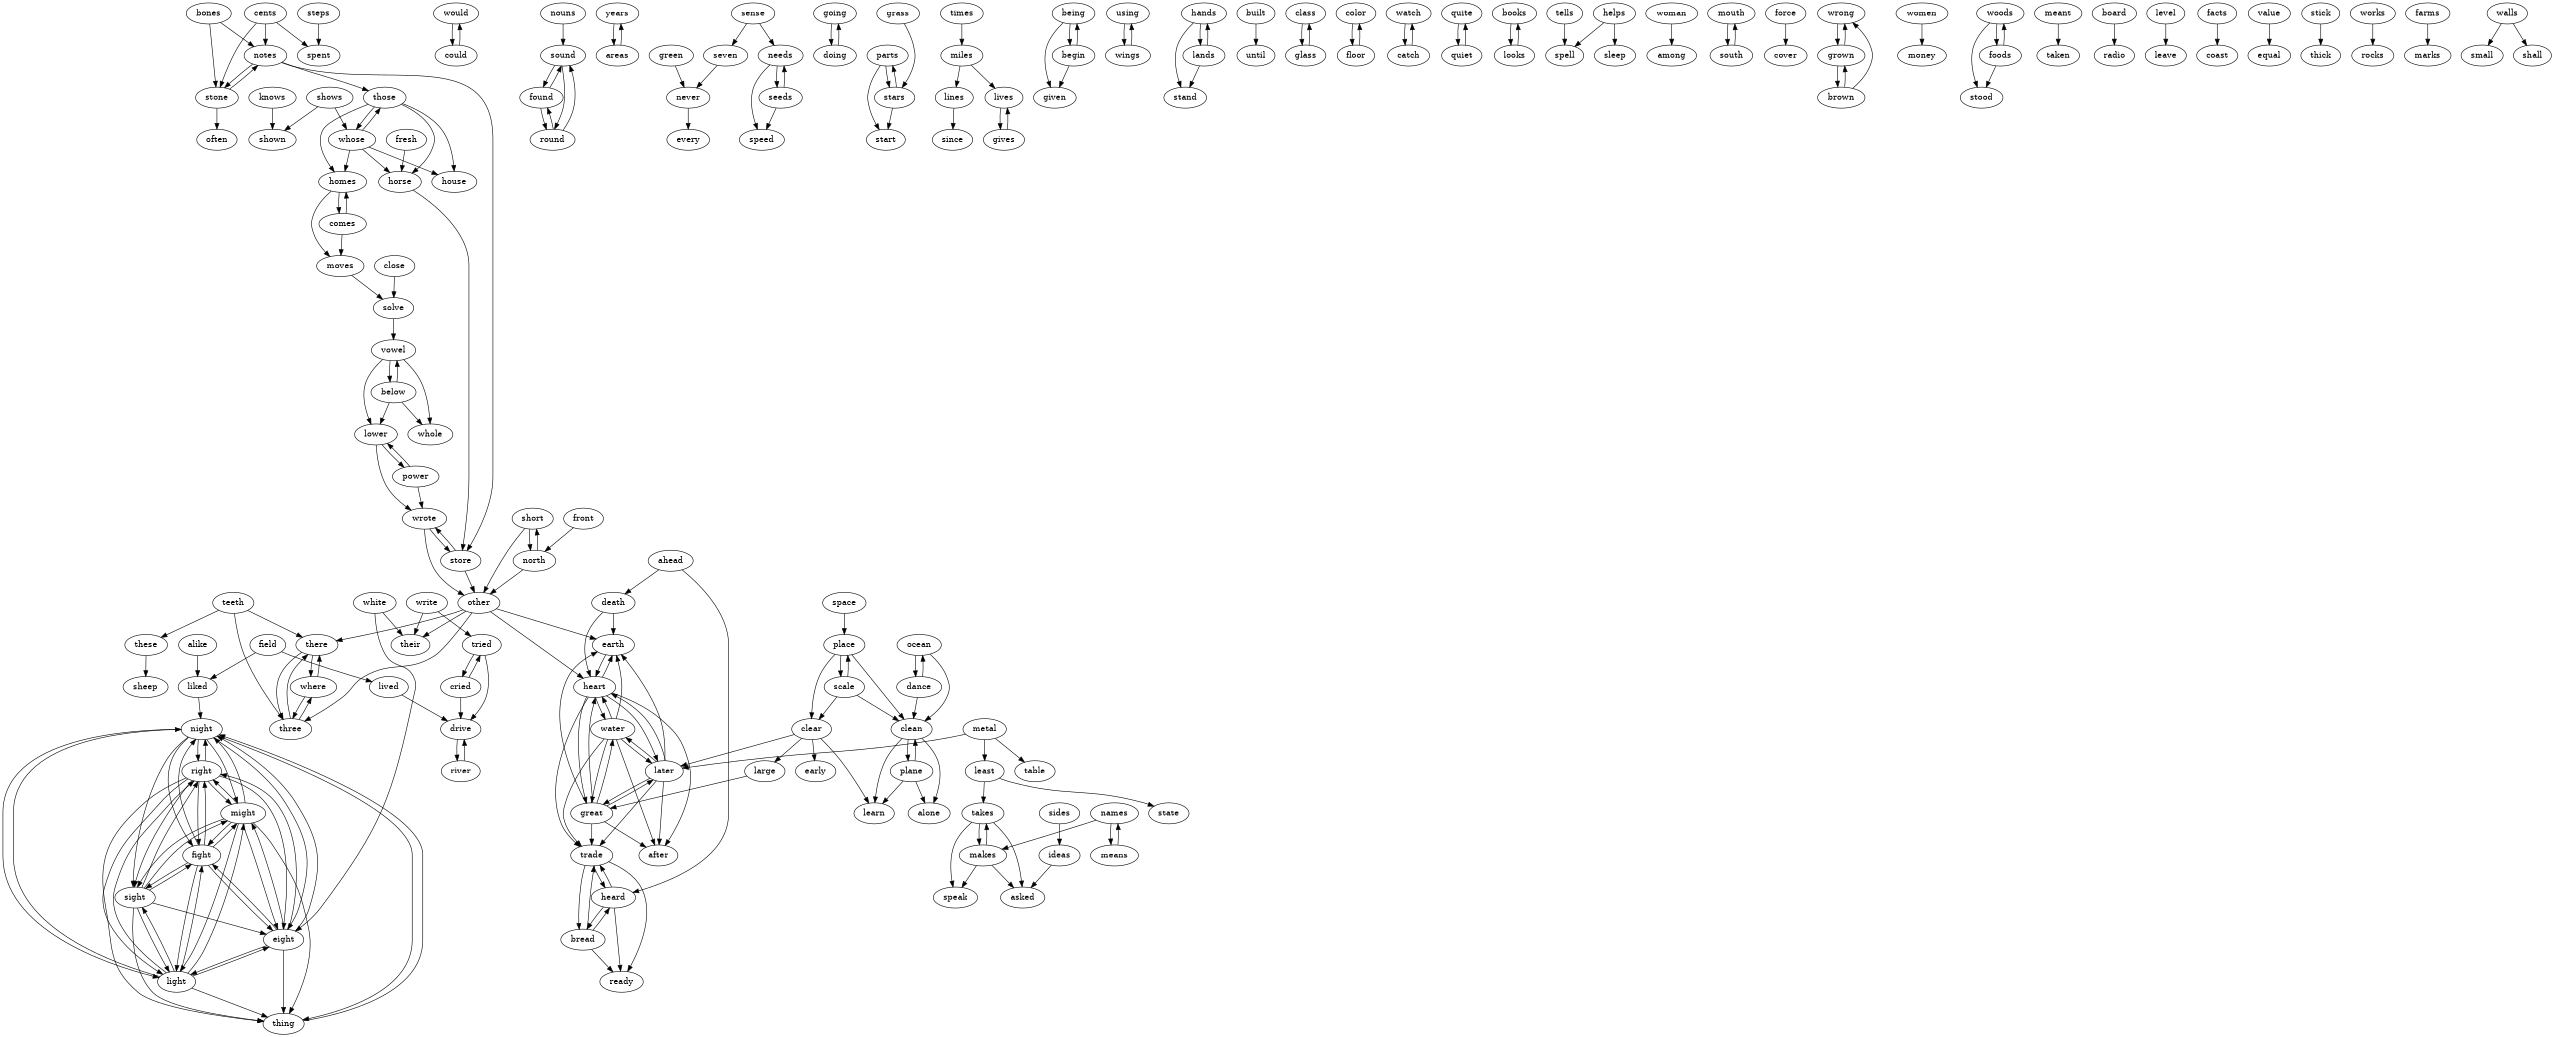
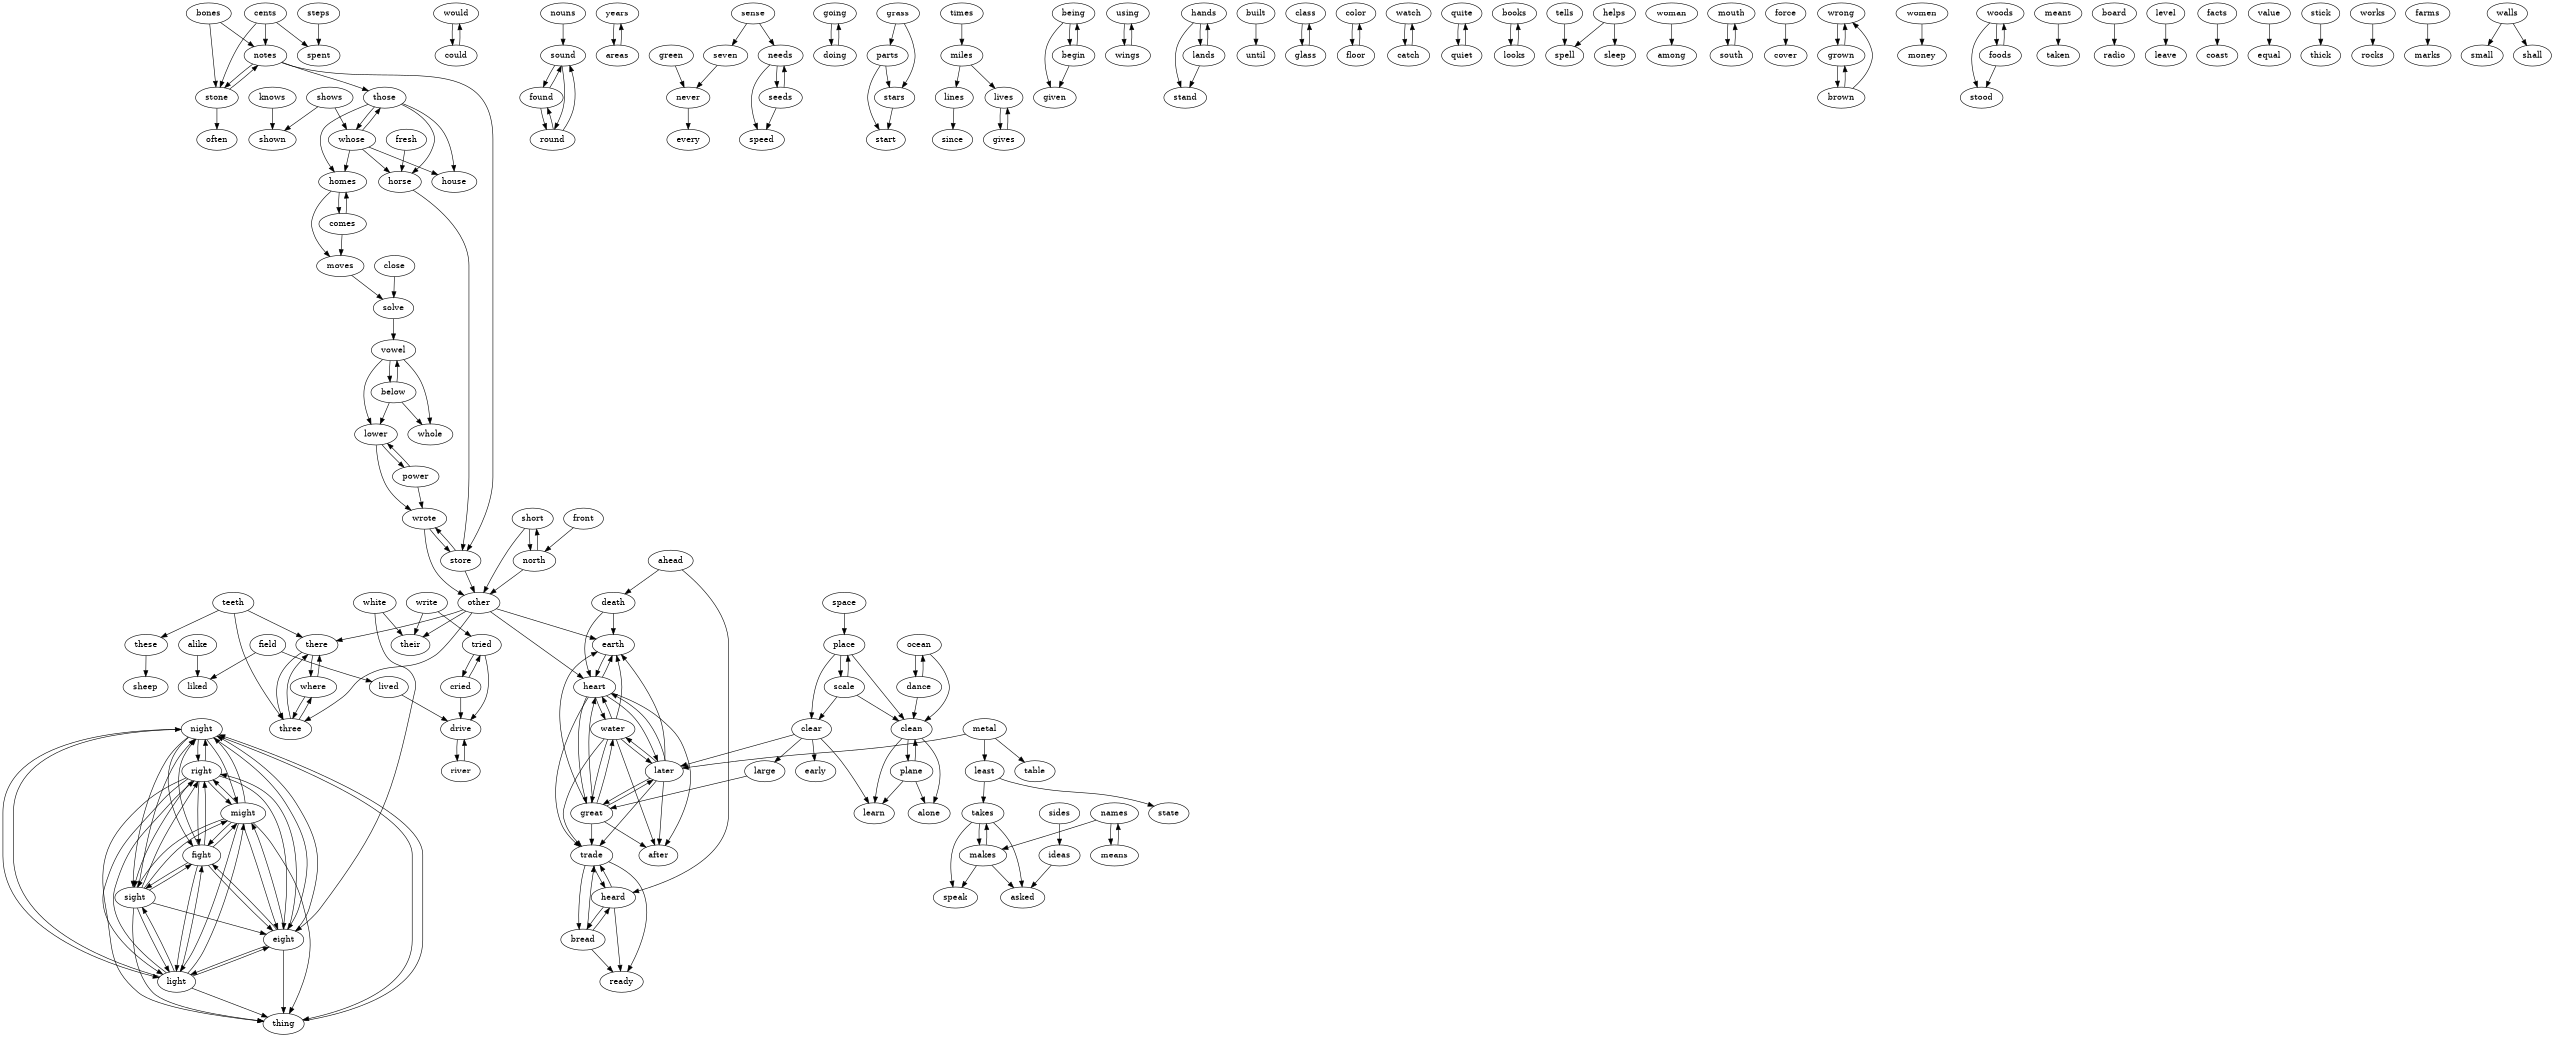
(896, 79) -> (894, 32)
(199, 705) -> (154, 815)
